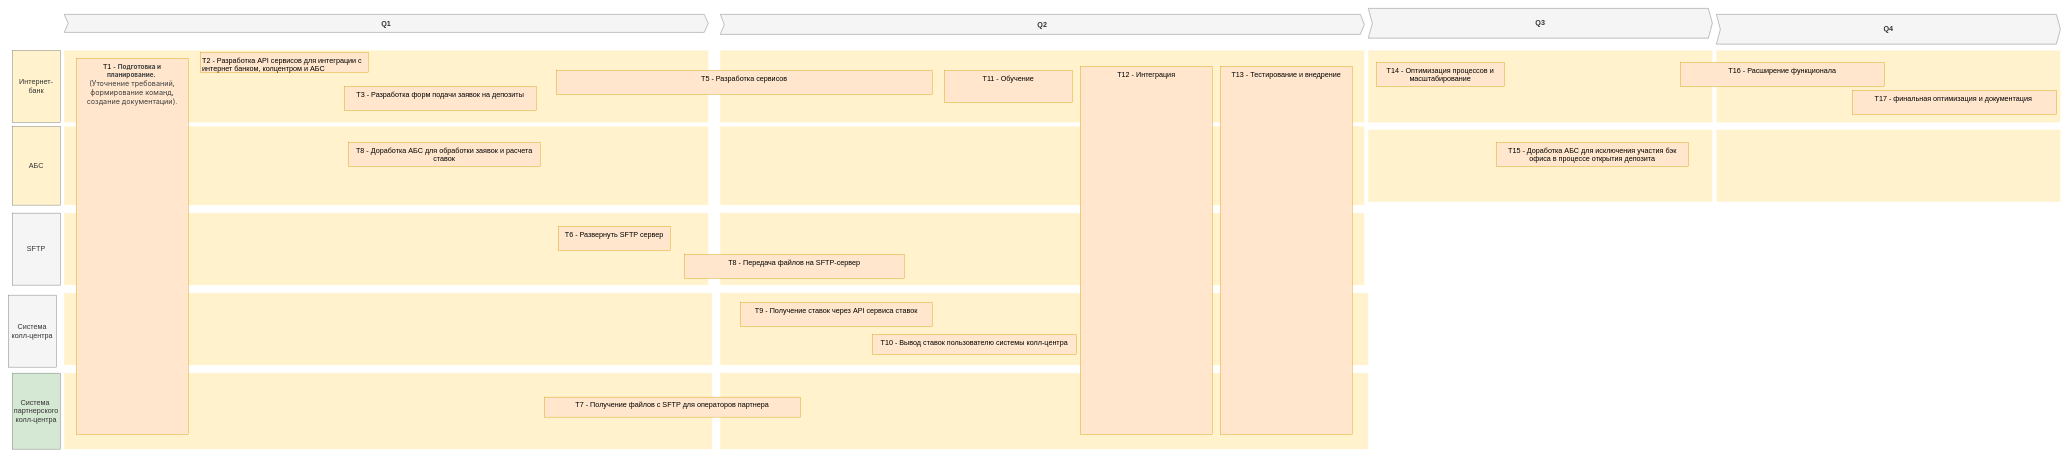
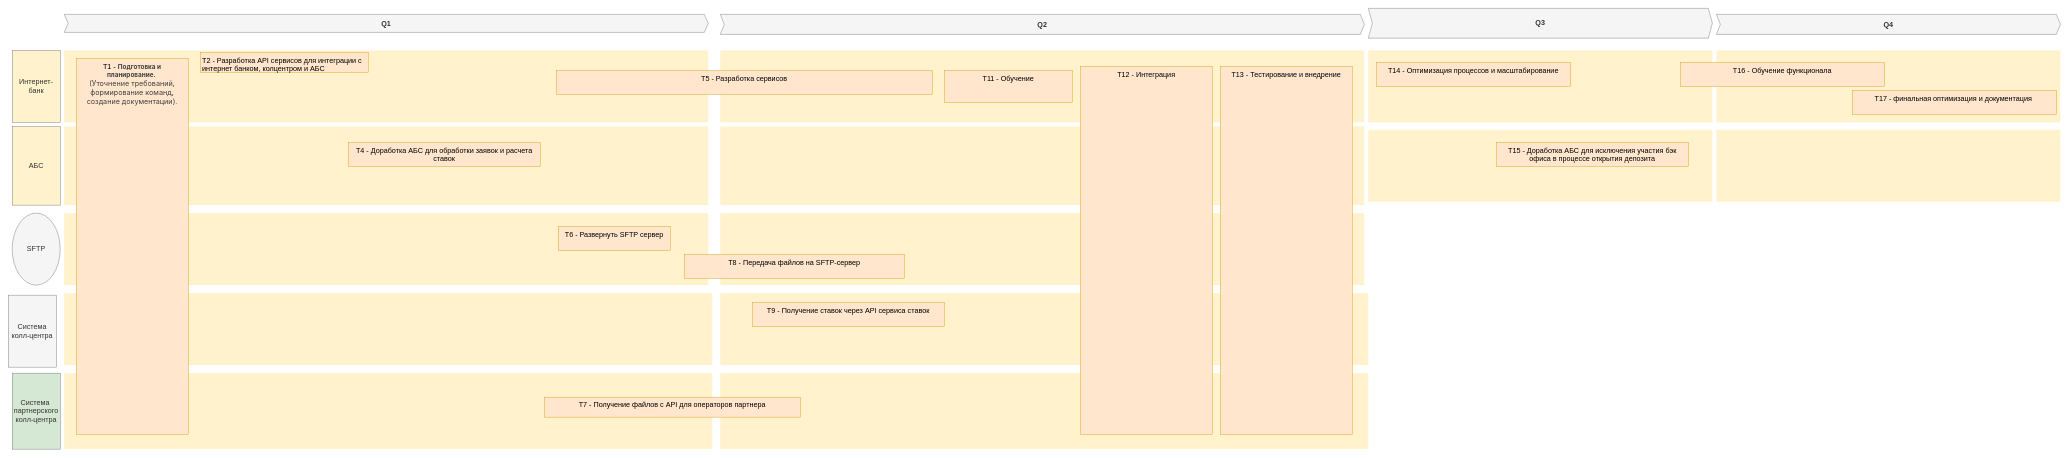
(1888, 29) -> (1888, 24)
(1782, 71) -> (1782, 71)
(1440, 74) -> (1473, 74)
(440, 98) -> none
(444, 155) -> (444, 155)
(36, 249) -> (36, 249)
(836, 314) -> (848, 314)
(974, 344) -> none
(672, 405) -> (672, 405)
